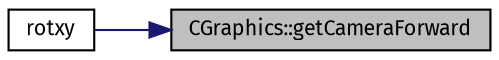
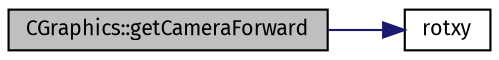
(122, 30) -> (355, 30)
